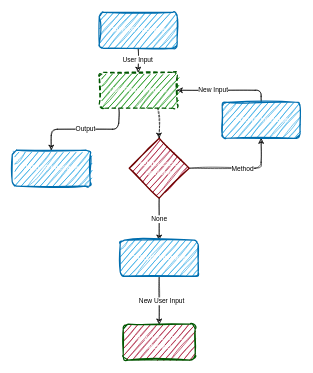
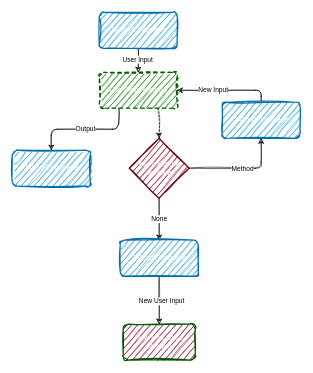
(159, 168) -> (159, 168)
